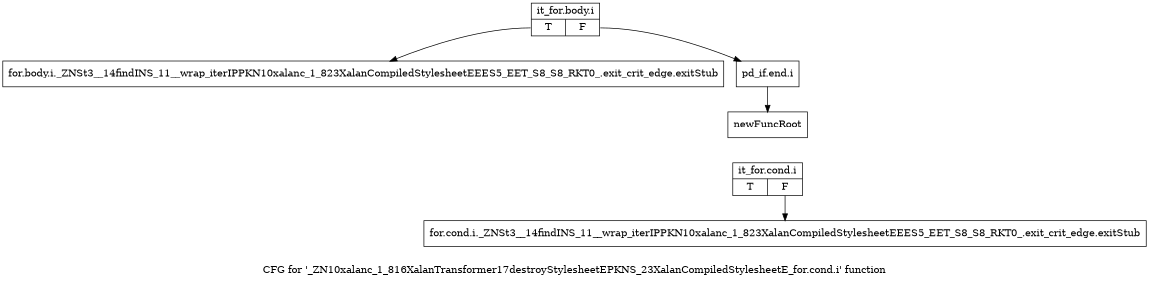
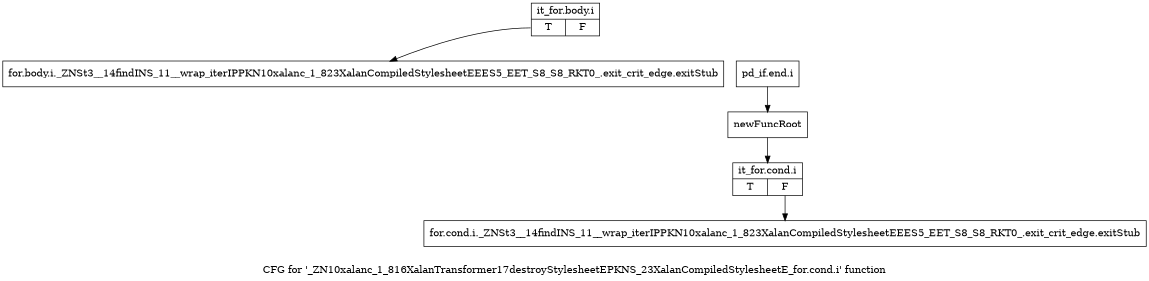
(669, 37) -> none
none -> (768, 147)
